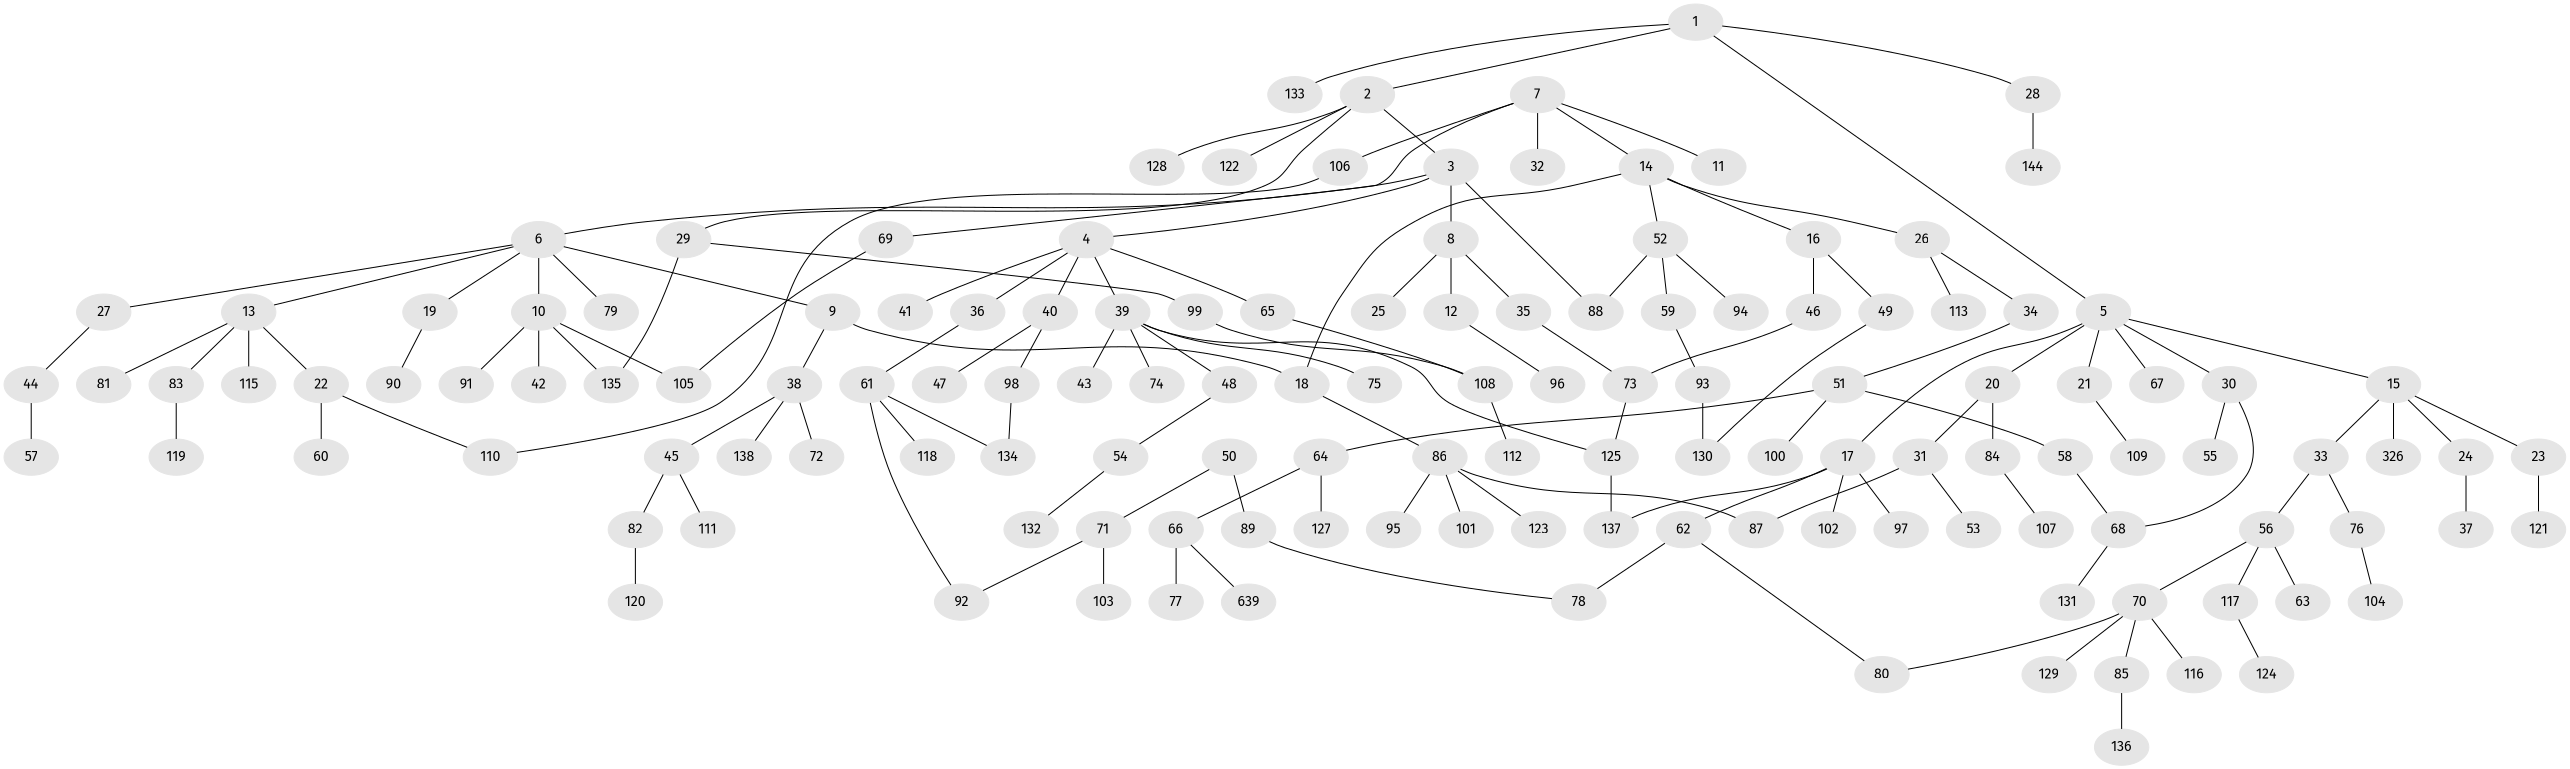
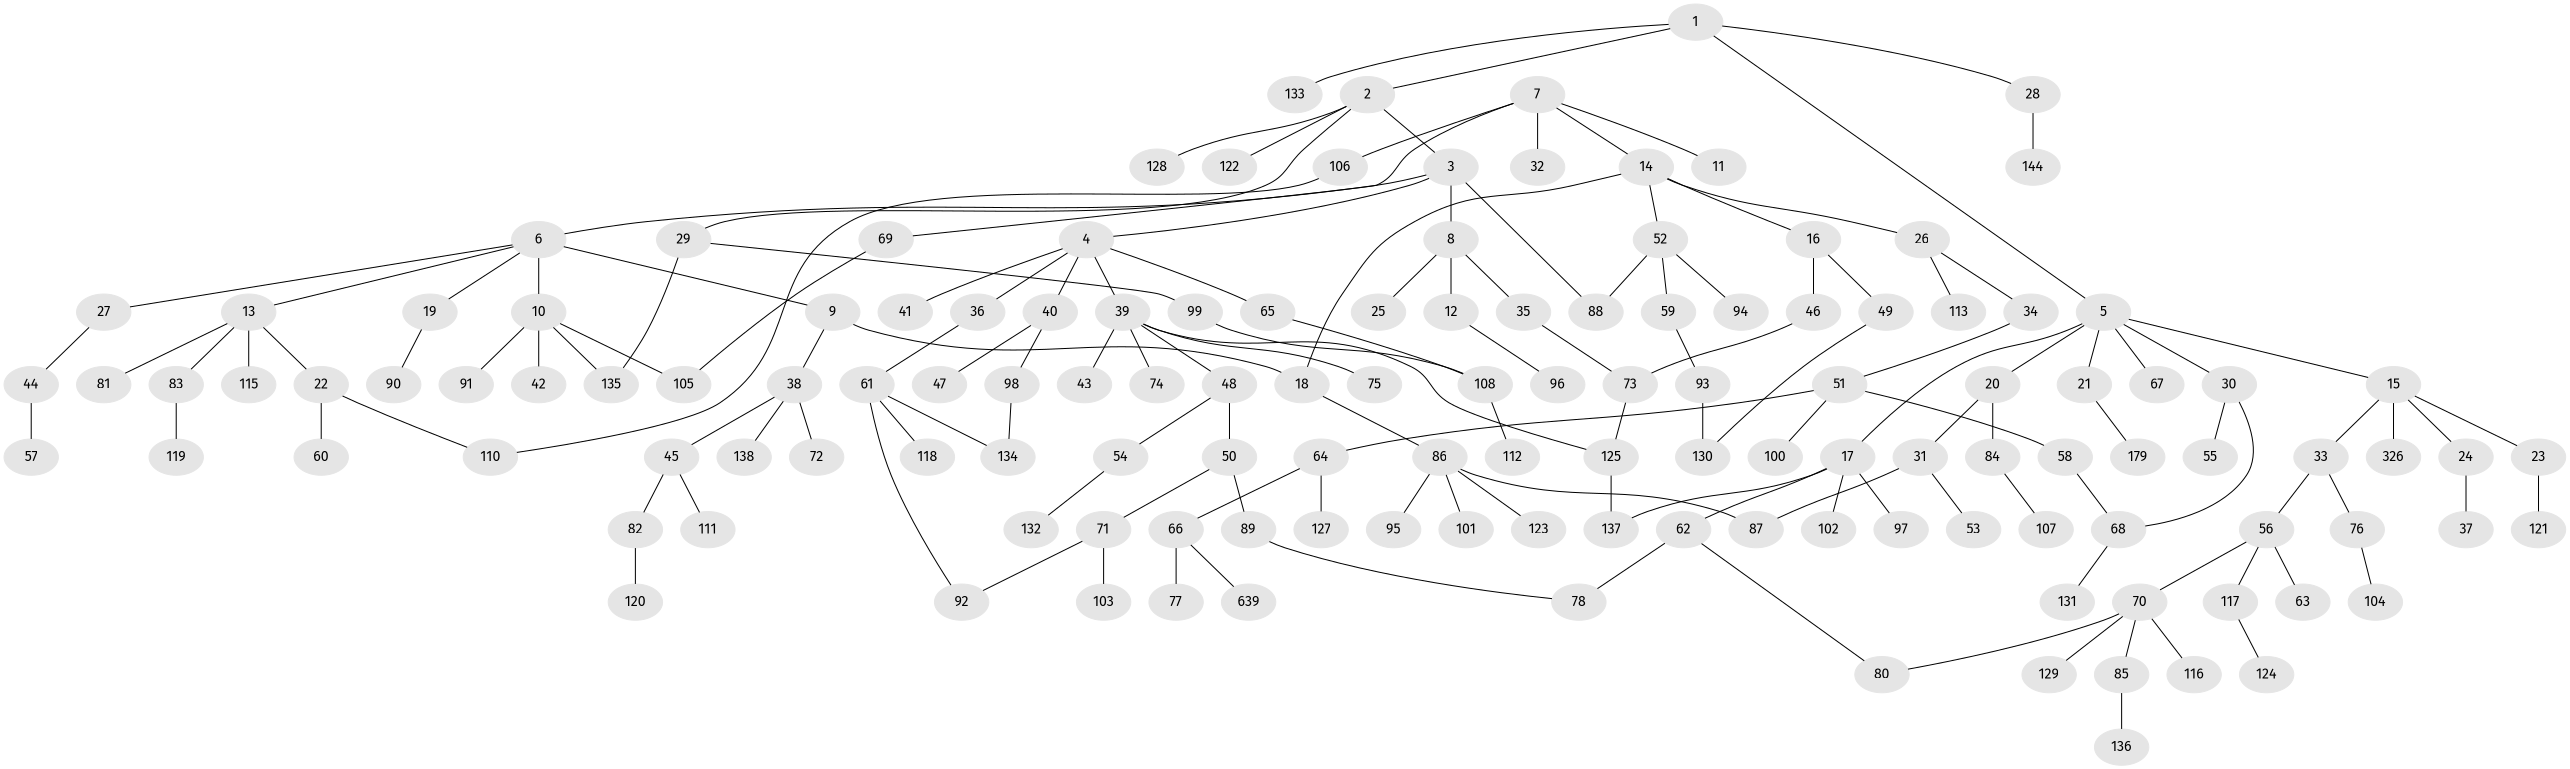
(611, 312) -> none
none -> (1229, 421)
(2138, 457) -> (2138, 457)
